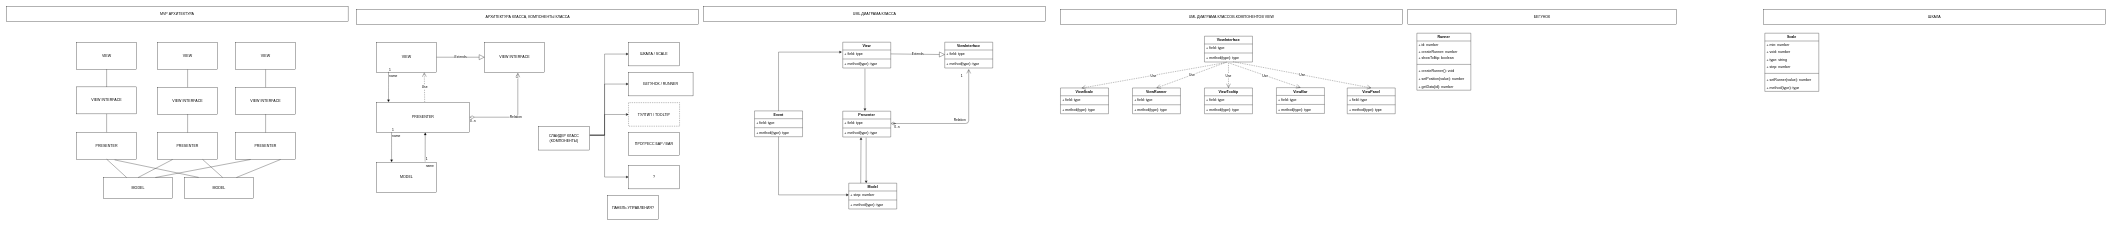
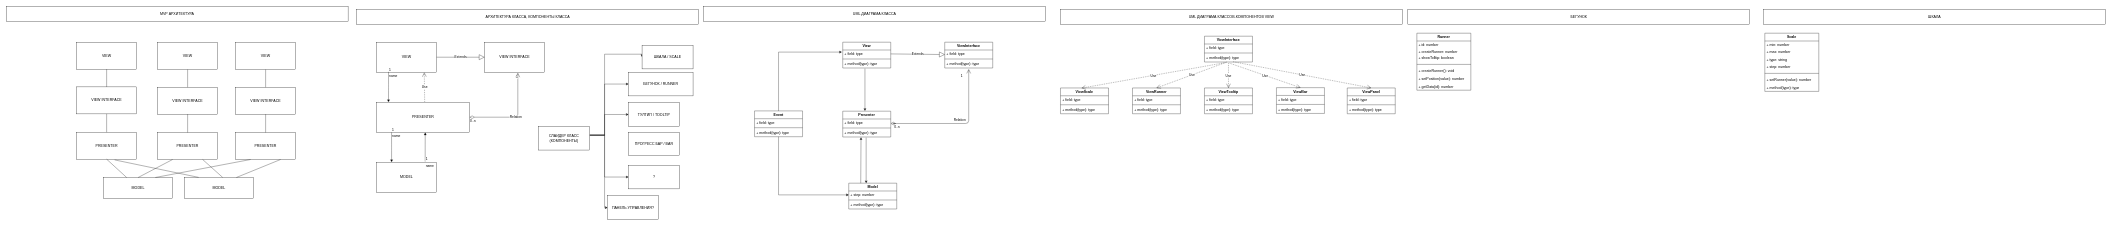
(1542, 17) -> (1579, 17)
(1779, 52) -> (1778, 52)
(654, 54) -> (668, 57)
(654, 114) -> (654, 114)
none -> (605, 207)
